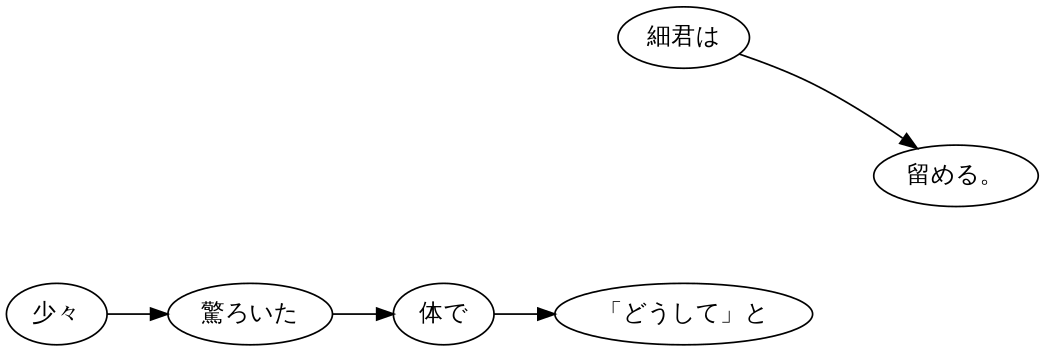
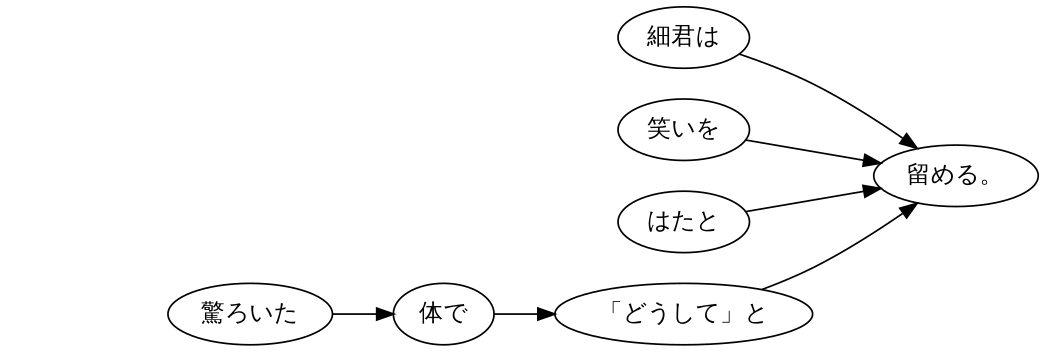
none -> (684, 130)
none -> (684, 222)
none -> (835, 256)
(57, 314) -> none
